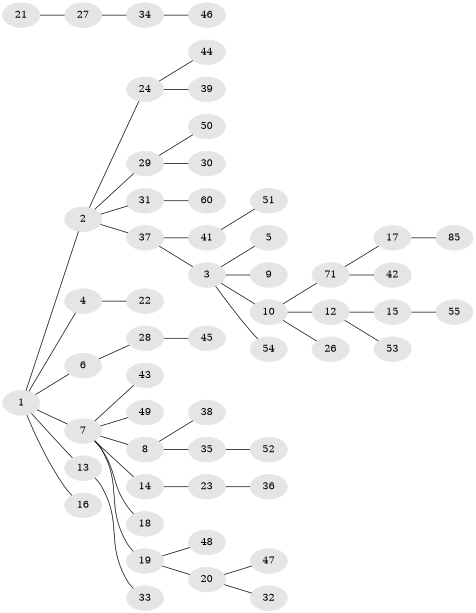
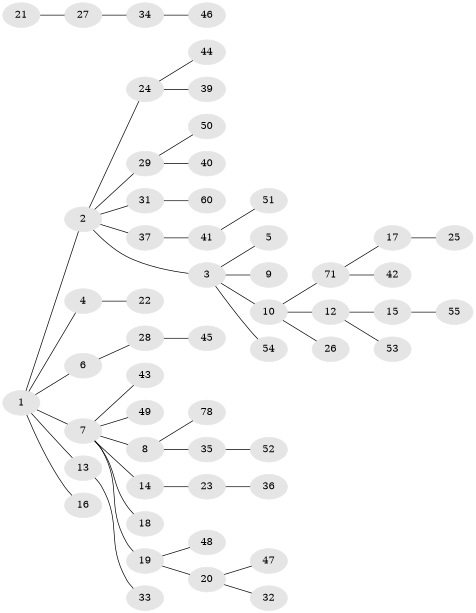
(207, 164) -> (207, 164)
(454, 238) -> (454, 238)
(176, 256) -> (136, 261)
(207, 412) -> (207, 412)
